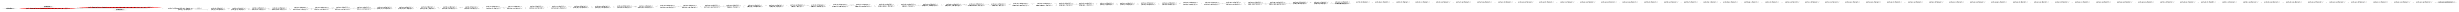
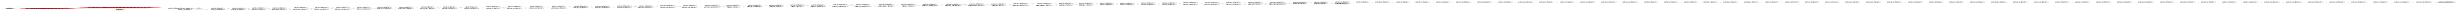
(48, 7) -> none
